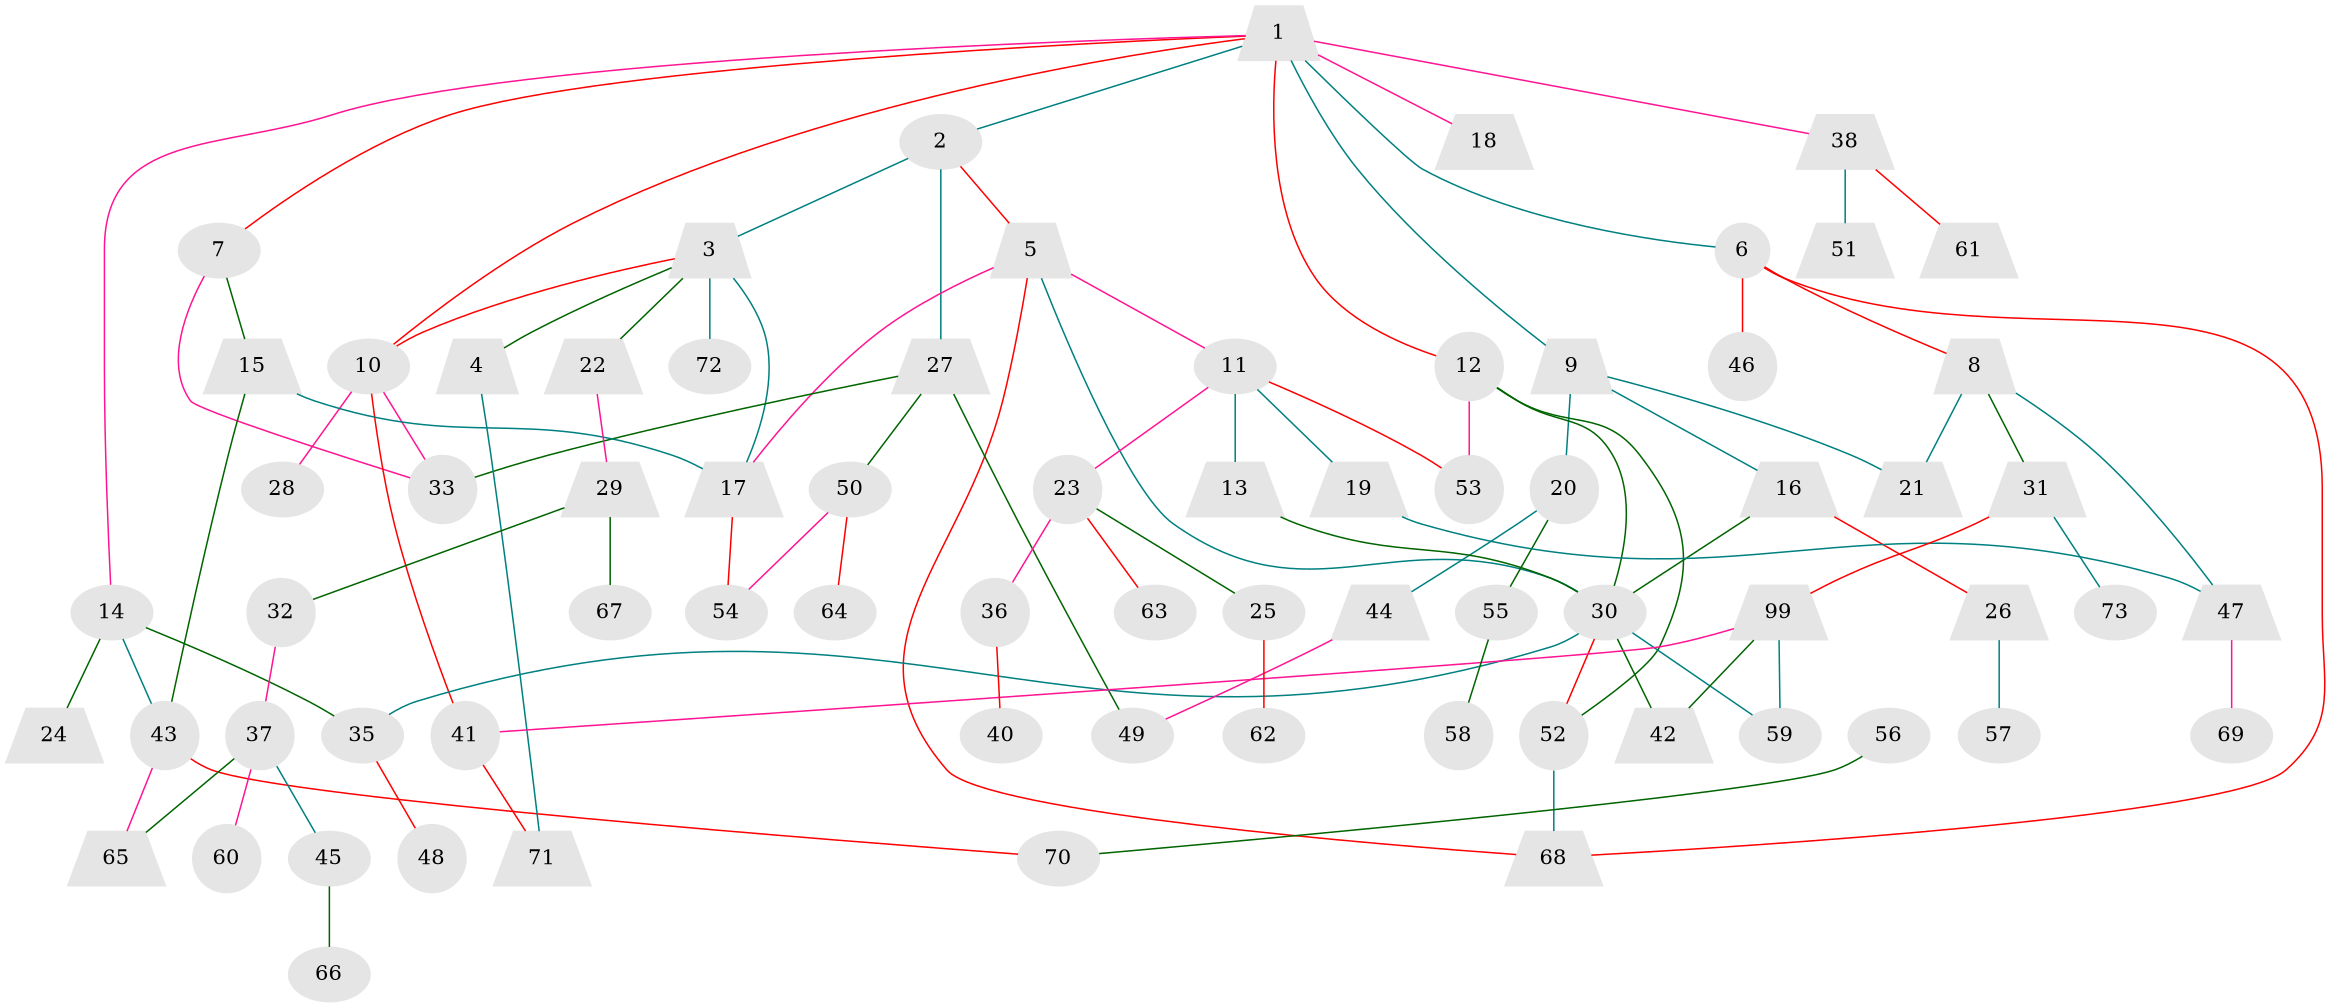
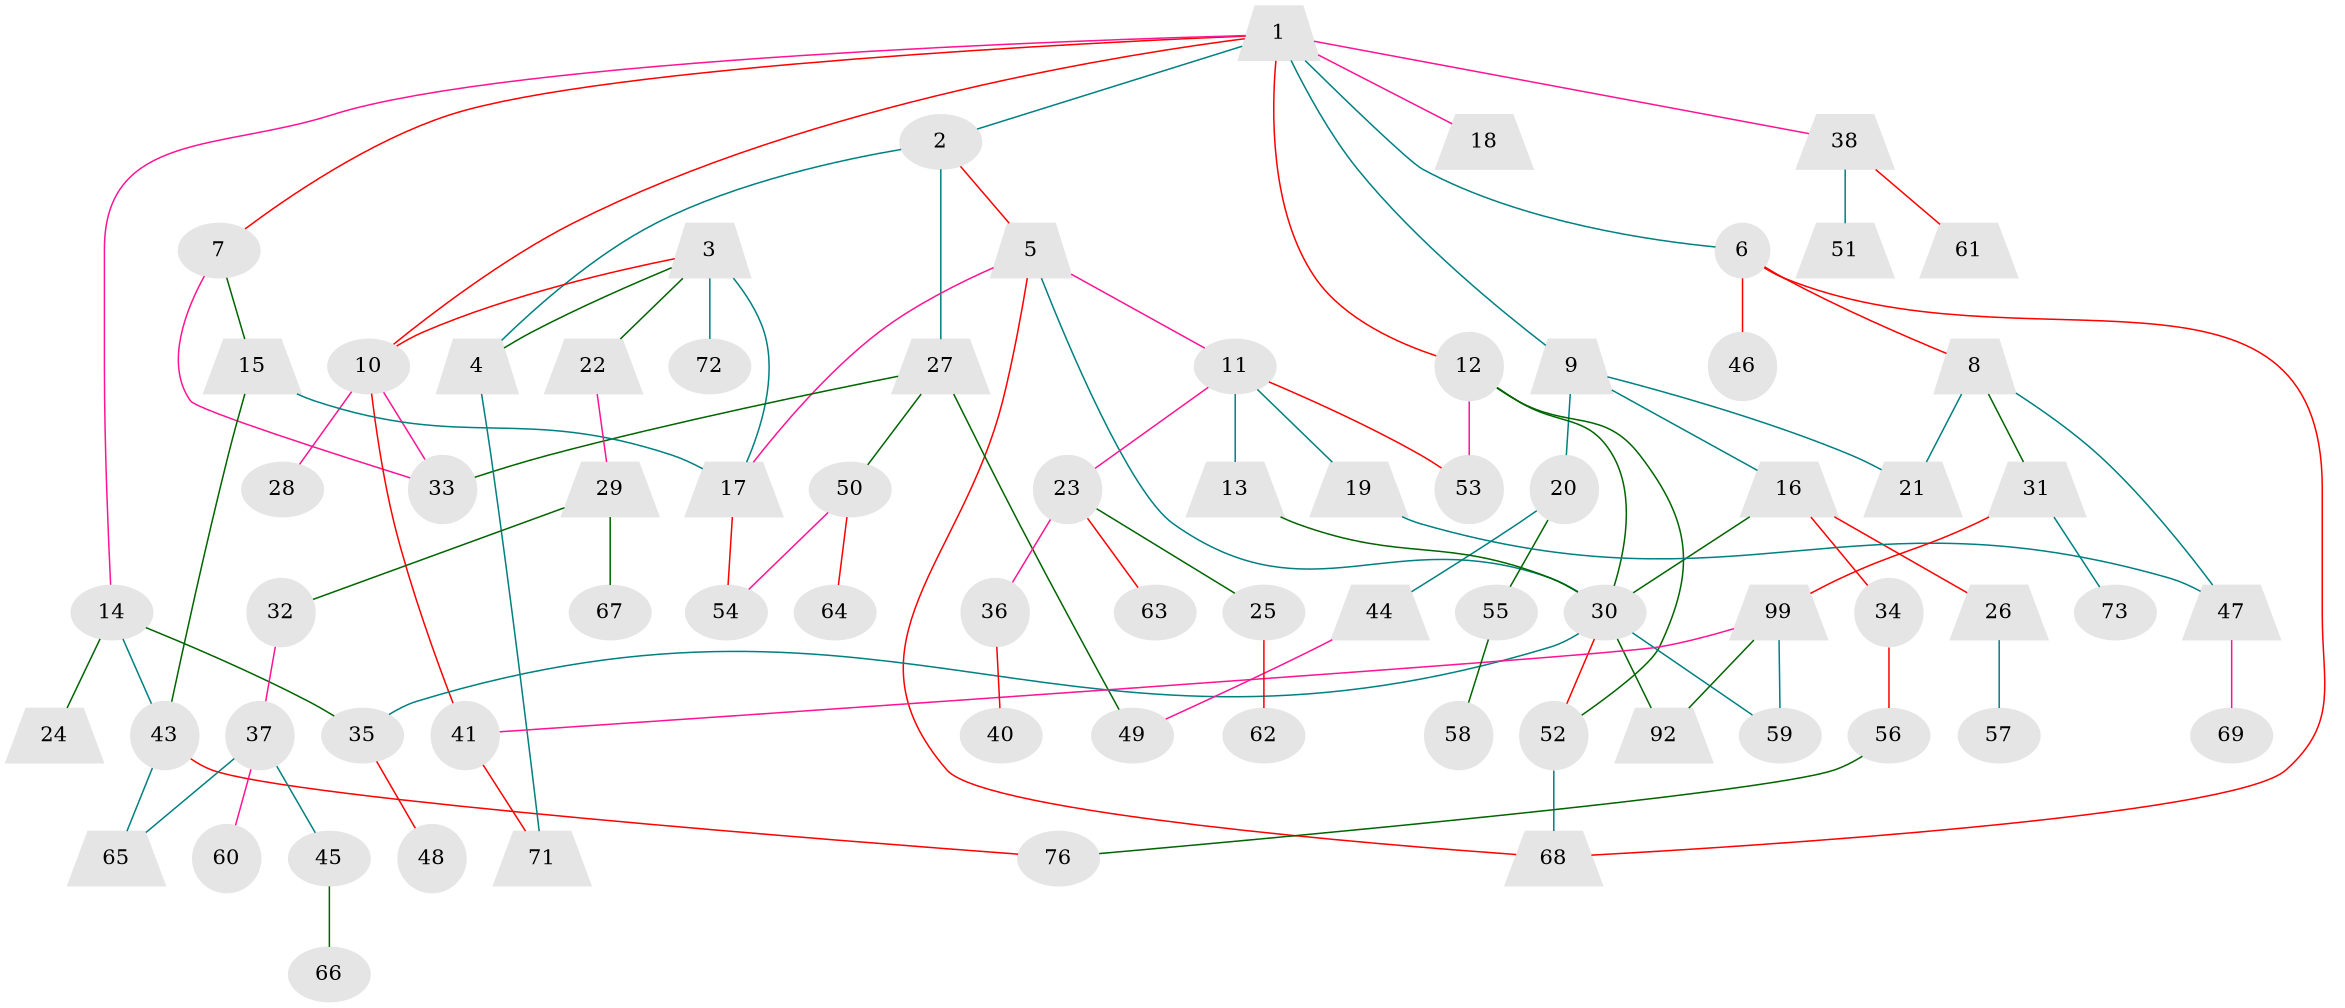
(823, 197) -> (684, 210)
none -> (1889, 613)
(1664, 736) -> (1664, 736)
(190, 796) -> (190, 796)
(140, 800) -> (140, 800)
(1059, 859) -> (1059, 859)
